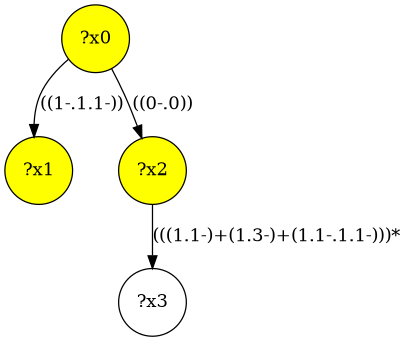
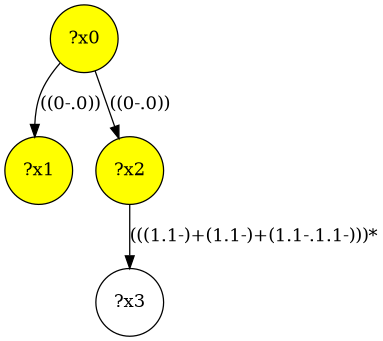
(82, 105) -> (71, 105)
(276, 236) -> (254, 236)
